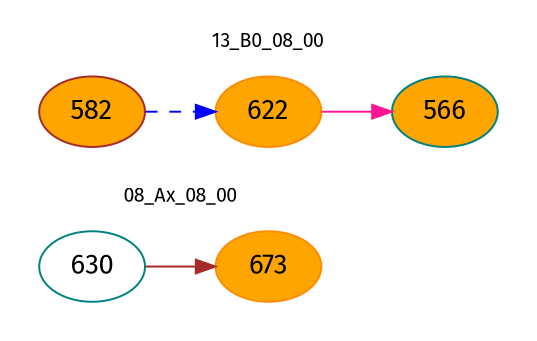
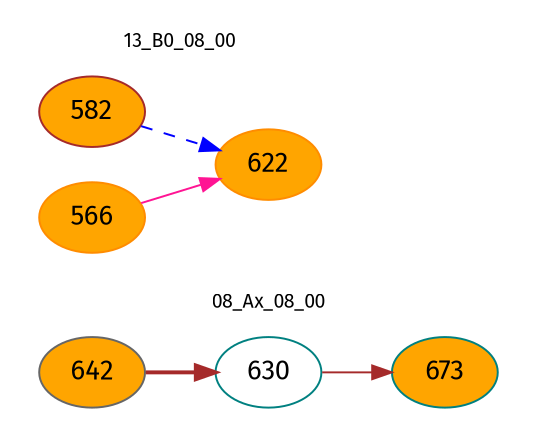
(347, 112) -> (171, 194)
(445, 112) -> (92, 218)
(268, 267) -> (445, 372)
none -> (92, 372)
